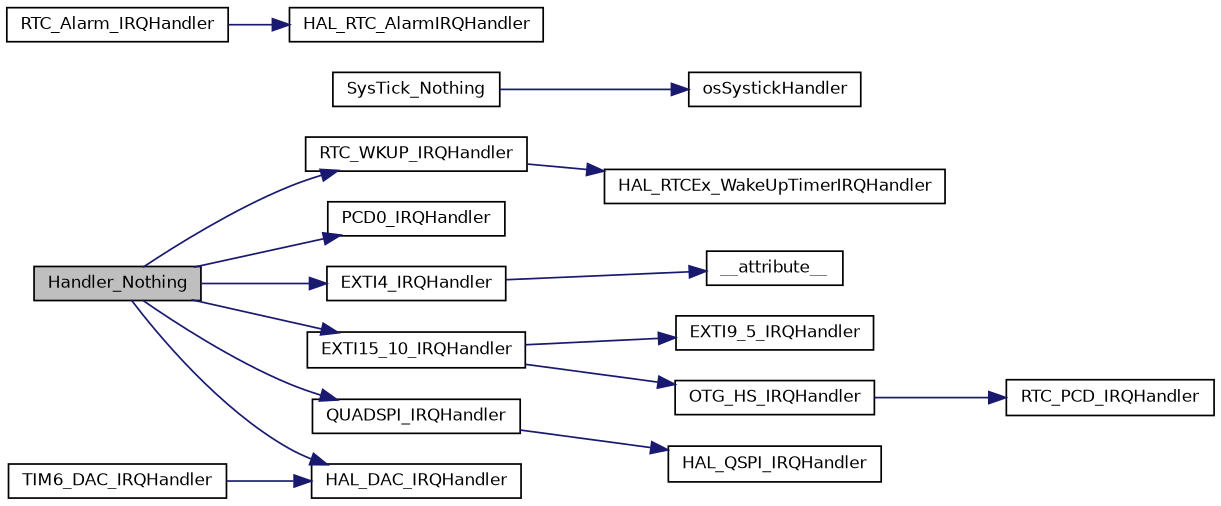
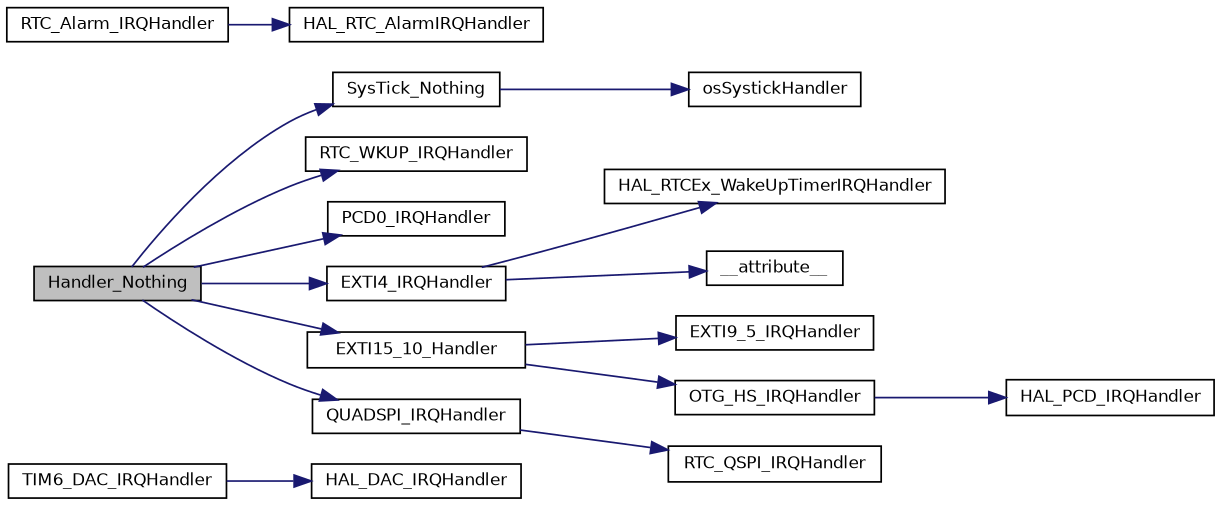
(557, 167) -> (591, 238)
(416, 350) -> (416, 350)
(212, 390) -> (215, 177)
(1110, 398) -> (1110, 398)
(775, 464) -> (775, 464)
